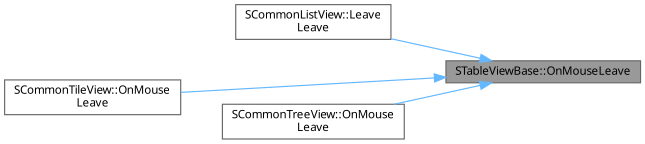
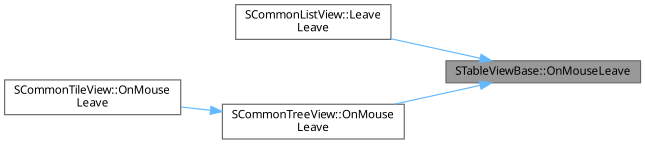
(307, 85) -> (196, 109)
